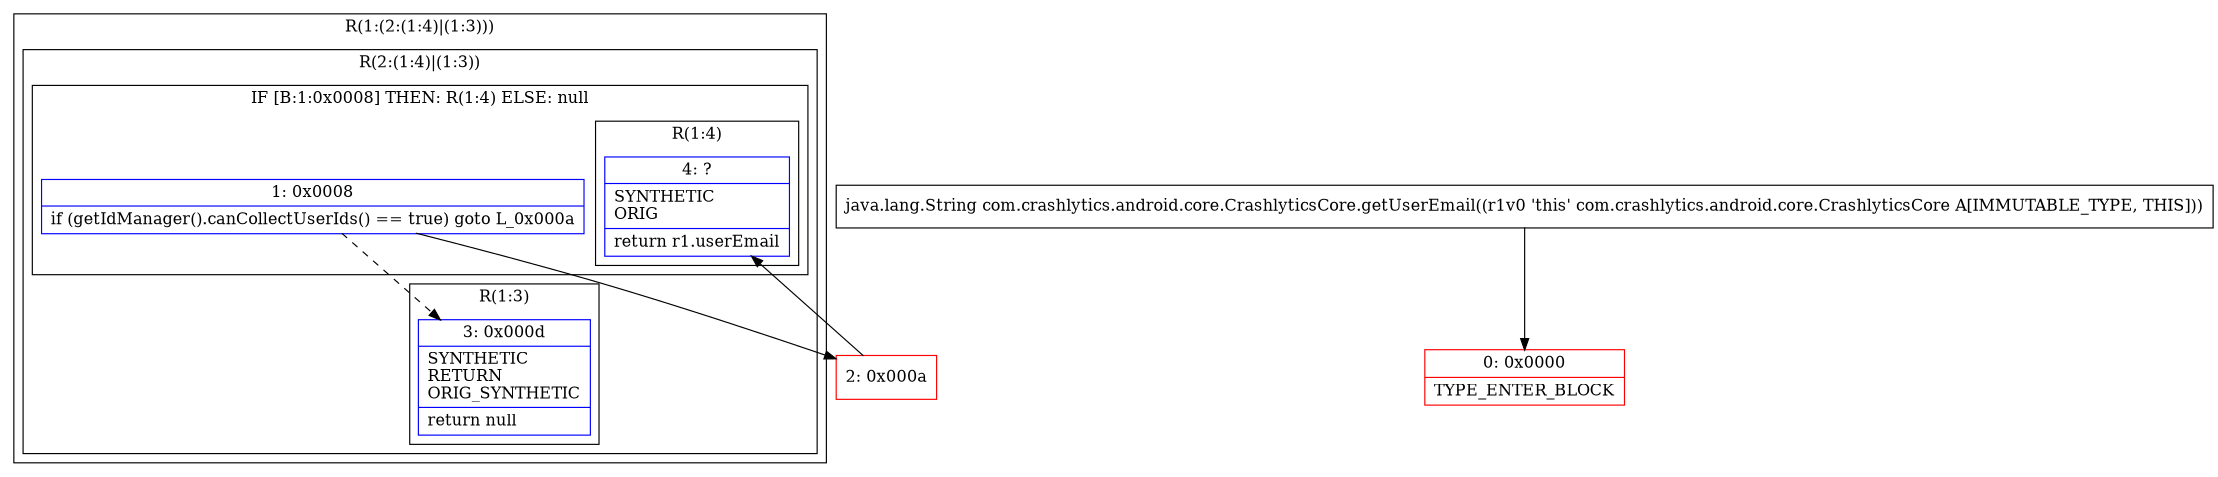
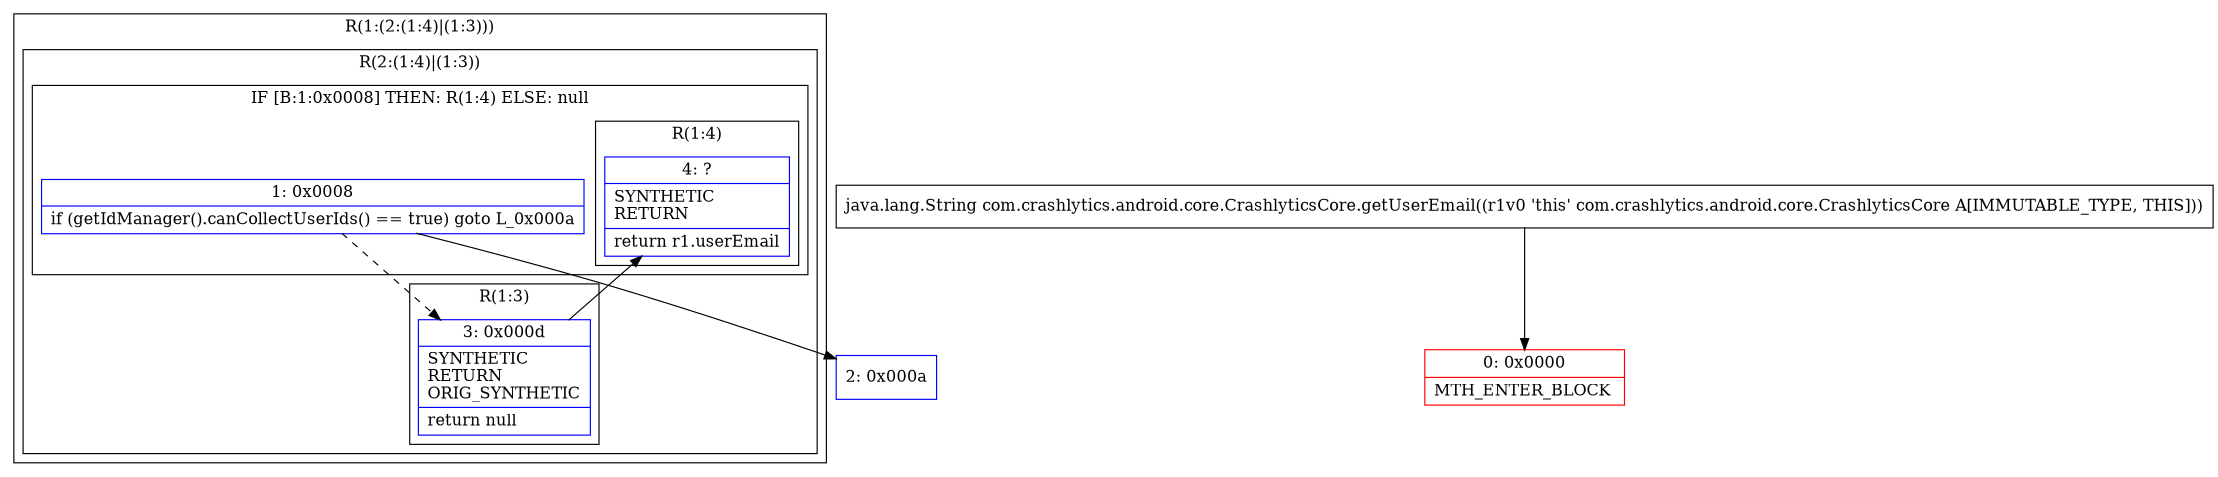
(637, 214) -> (652, 214)
(809, 308) -> (591, 300)
(886, 377) -> (886, 377)
(1525, 391) -> (1523, 391)
